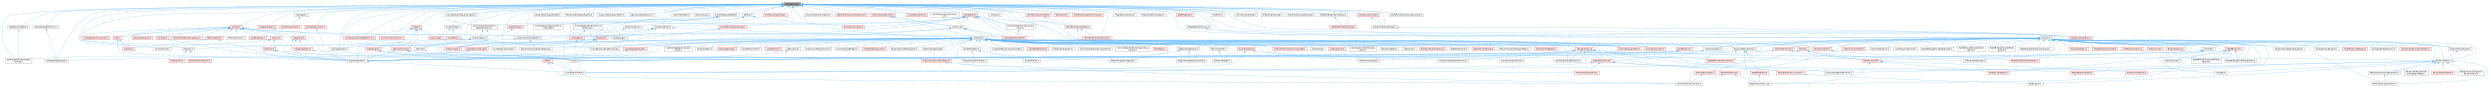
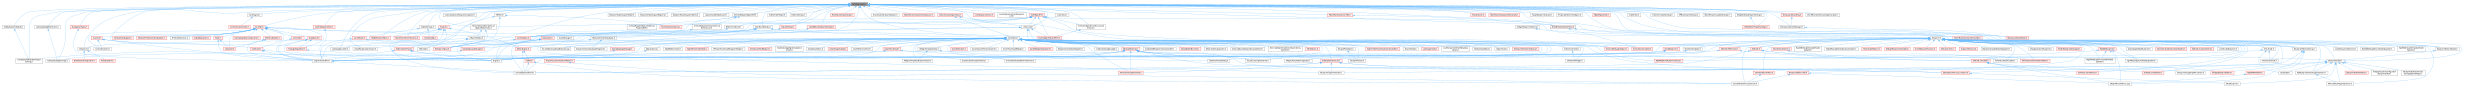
(360, 38) -> (380, 38)
(973, 56) -> (1331, 69)
